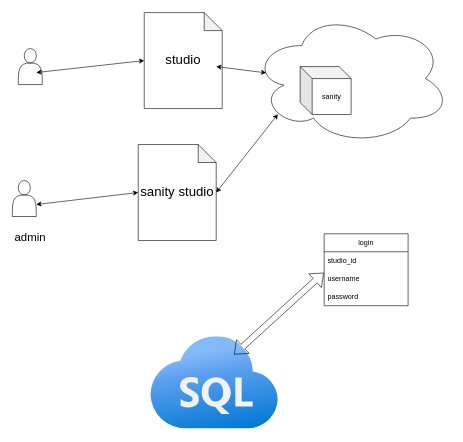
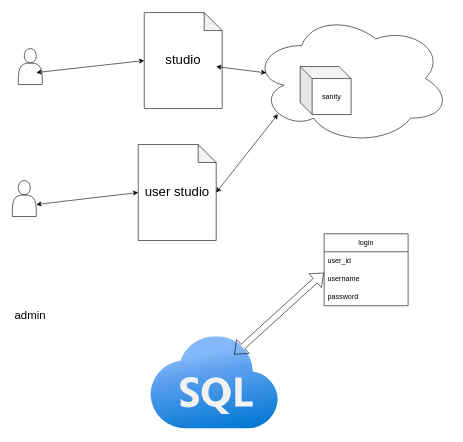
(177, 192) -> (177, 192)
(30, 237) -> (30, 315)
(344, 261) -> (341, 261)
